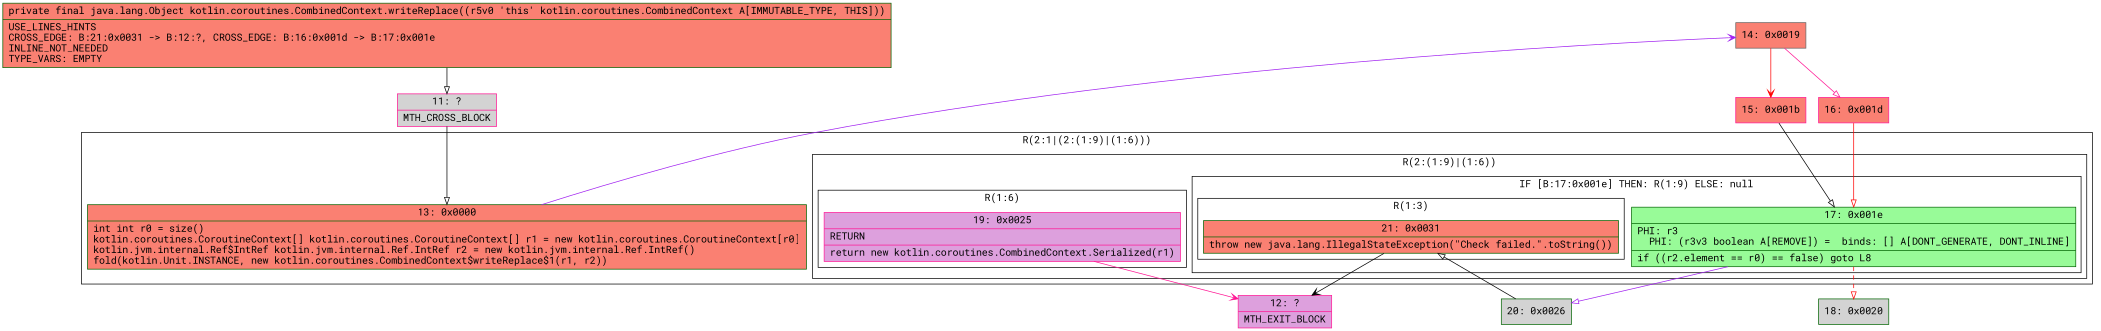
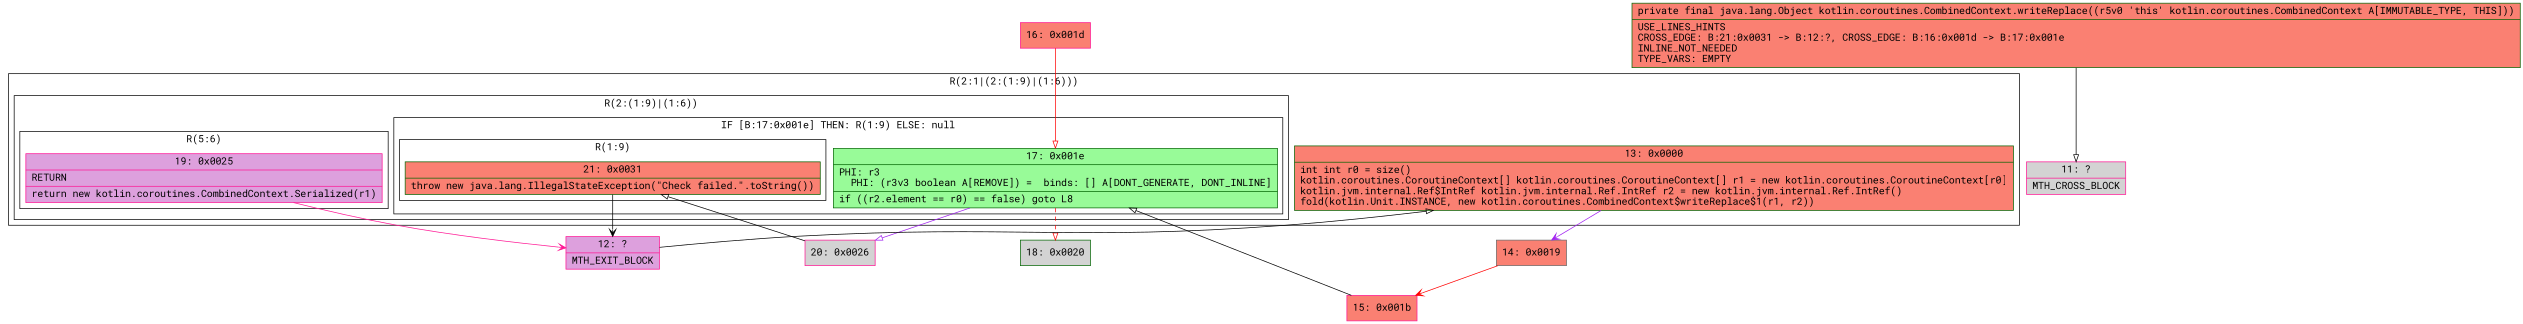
(1810, 70) -> none
(447, 162) -> (1043, 232)
(1002, 198) -> (204, 140)
(1411, 206) -> (613, 148)
(1536, 312) -> (840, 253)
